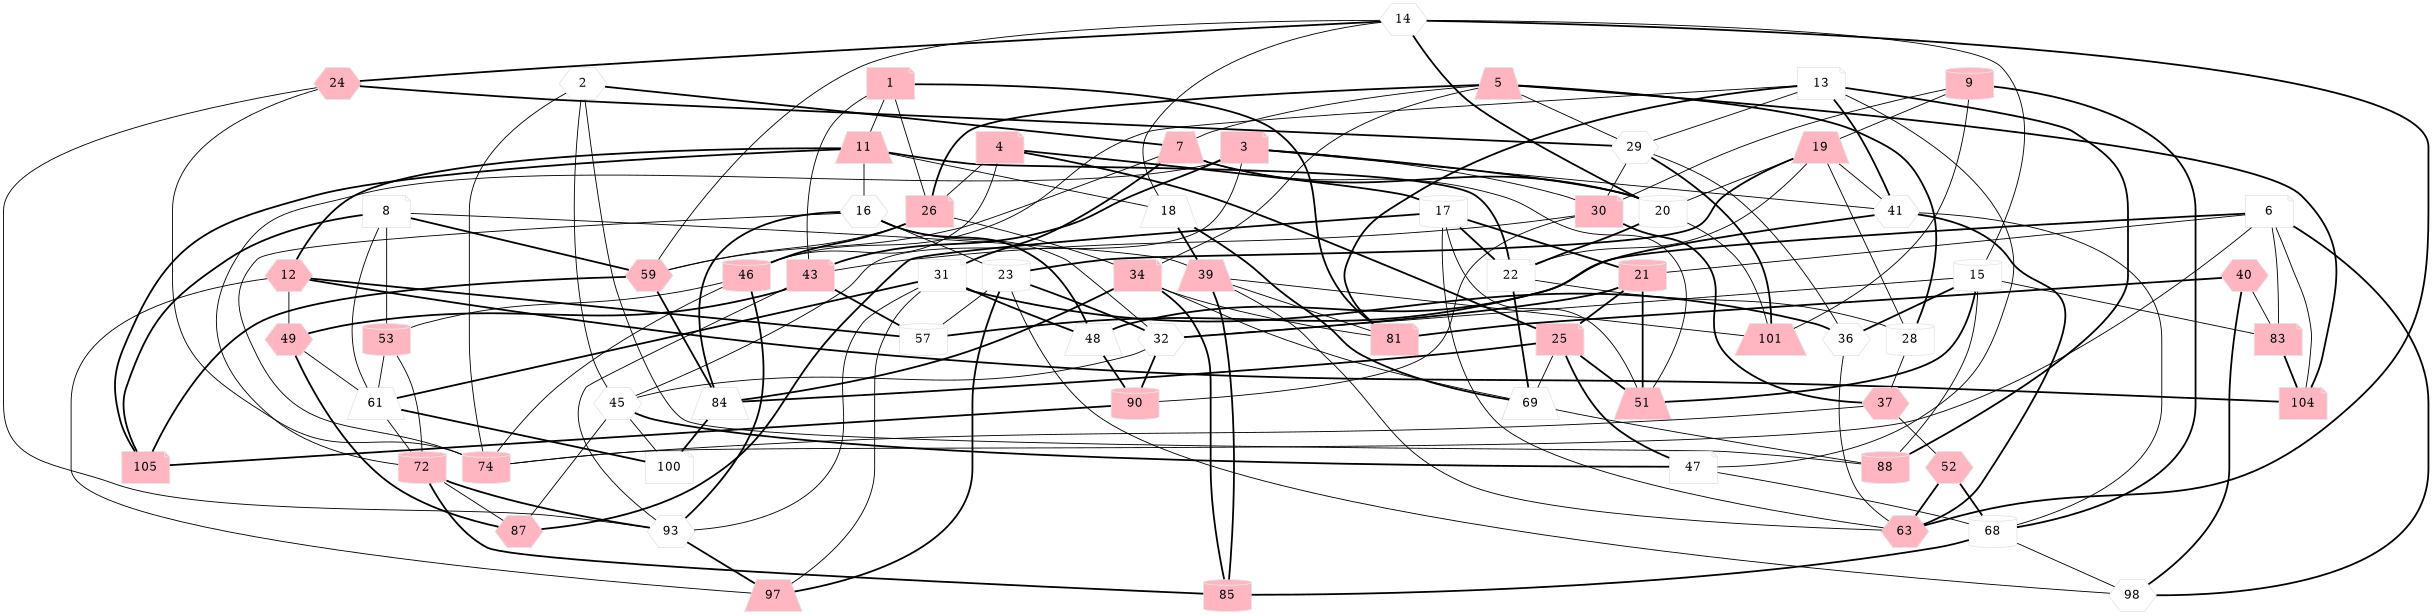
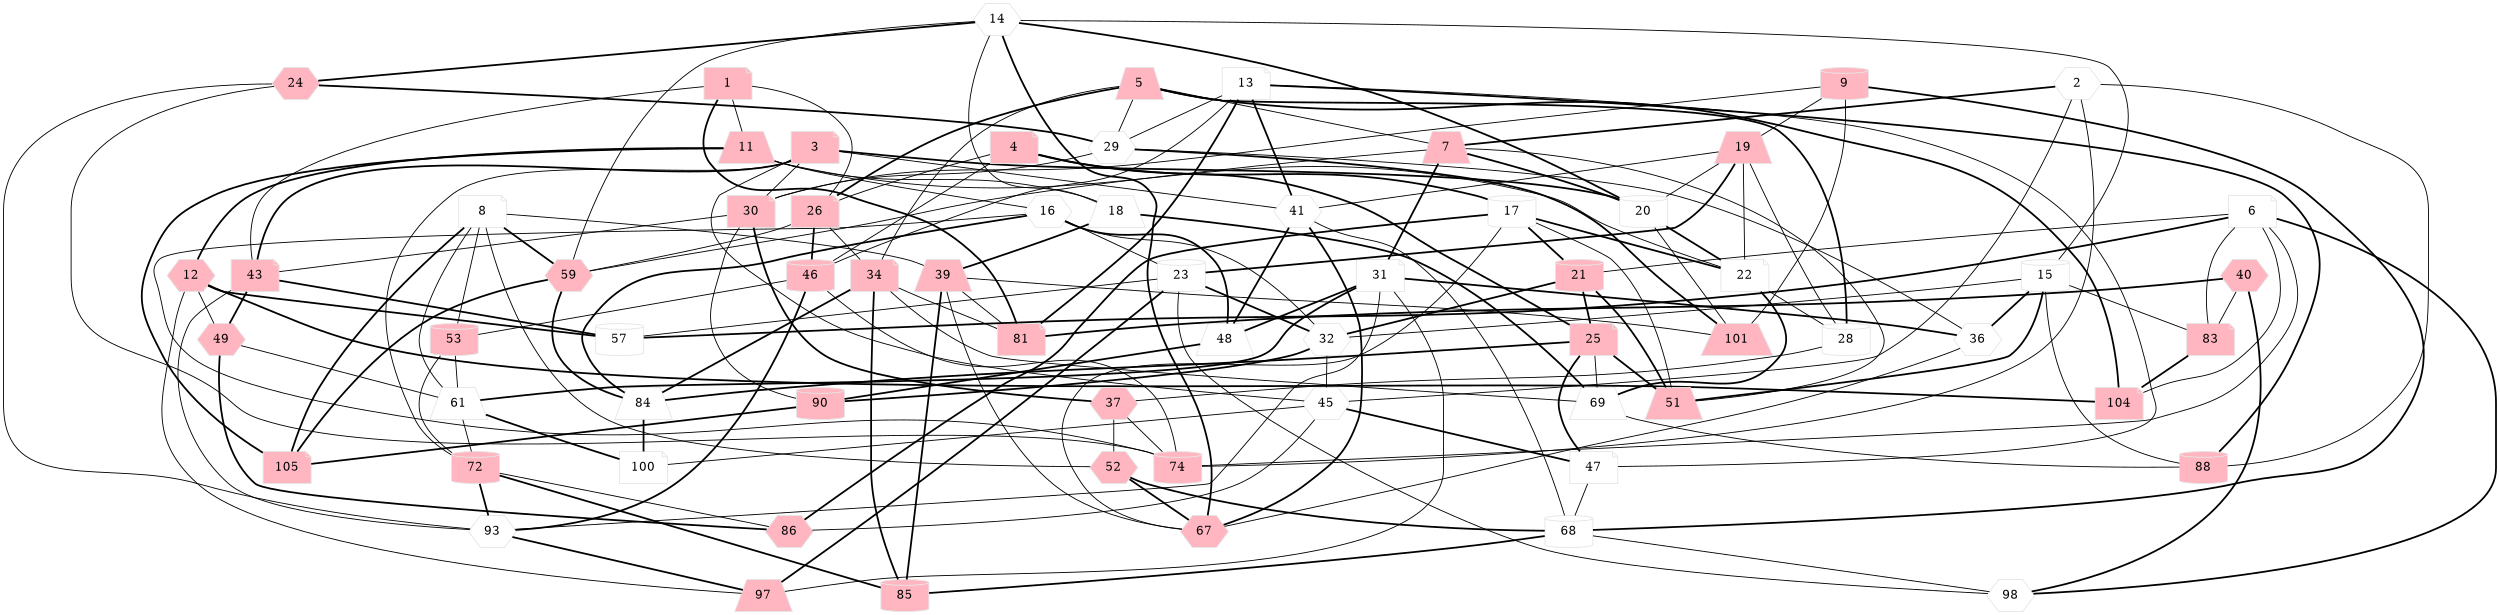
(1286, 172) -> (1255, 169)
none -> (731, 448)
(519, 532) -> (789, 532)
(1905, 532) -> (1204, 532)
